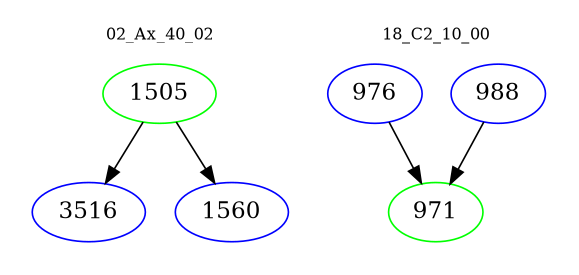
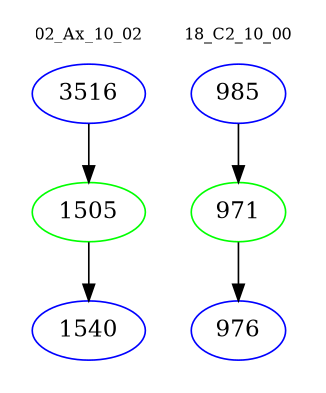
(160, 35) -> (89, 35)
(498, 94) -> (238, 94)
(129, 145) -> (89, 145)
(401, 145) -> (238, 263)
(232, 212) -> (89, 331)
